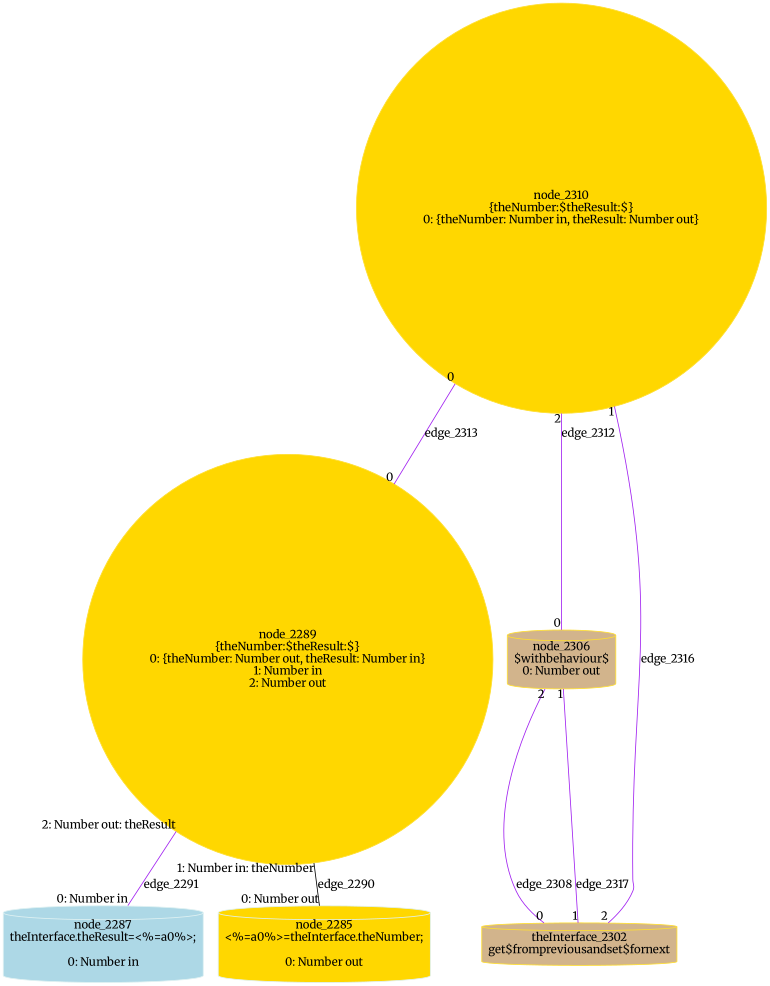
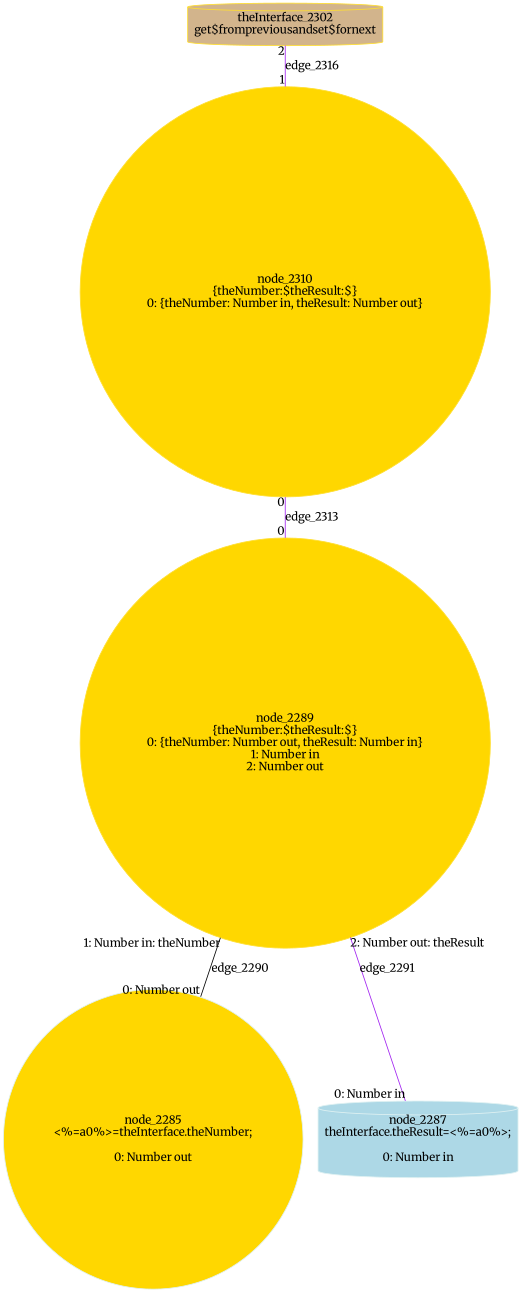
(562, 660) -> none
(324, 944) -> (153, 1139)
